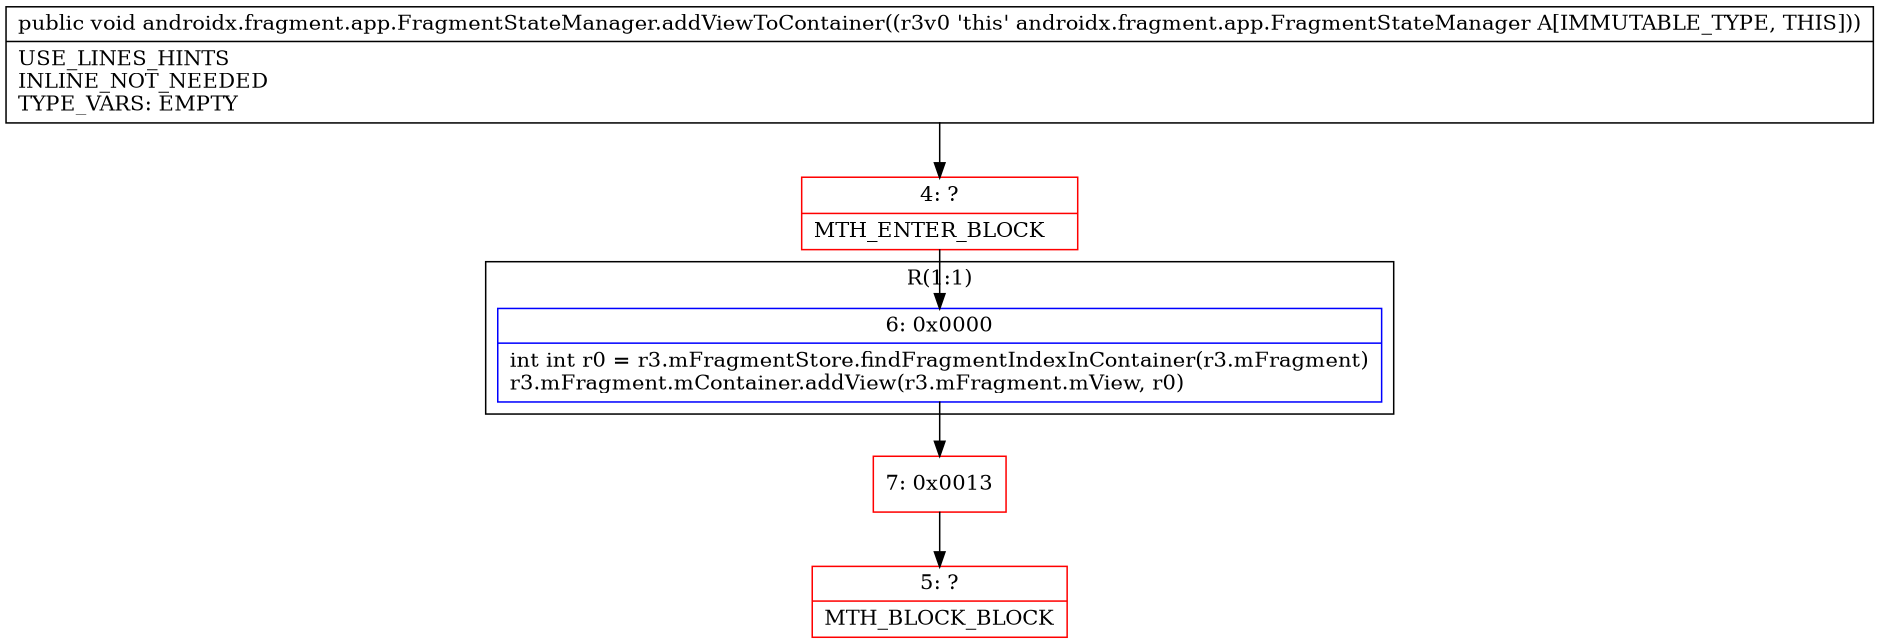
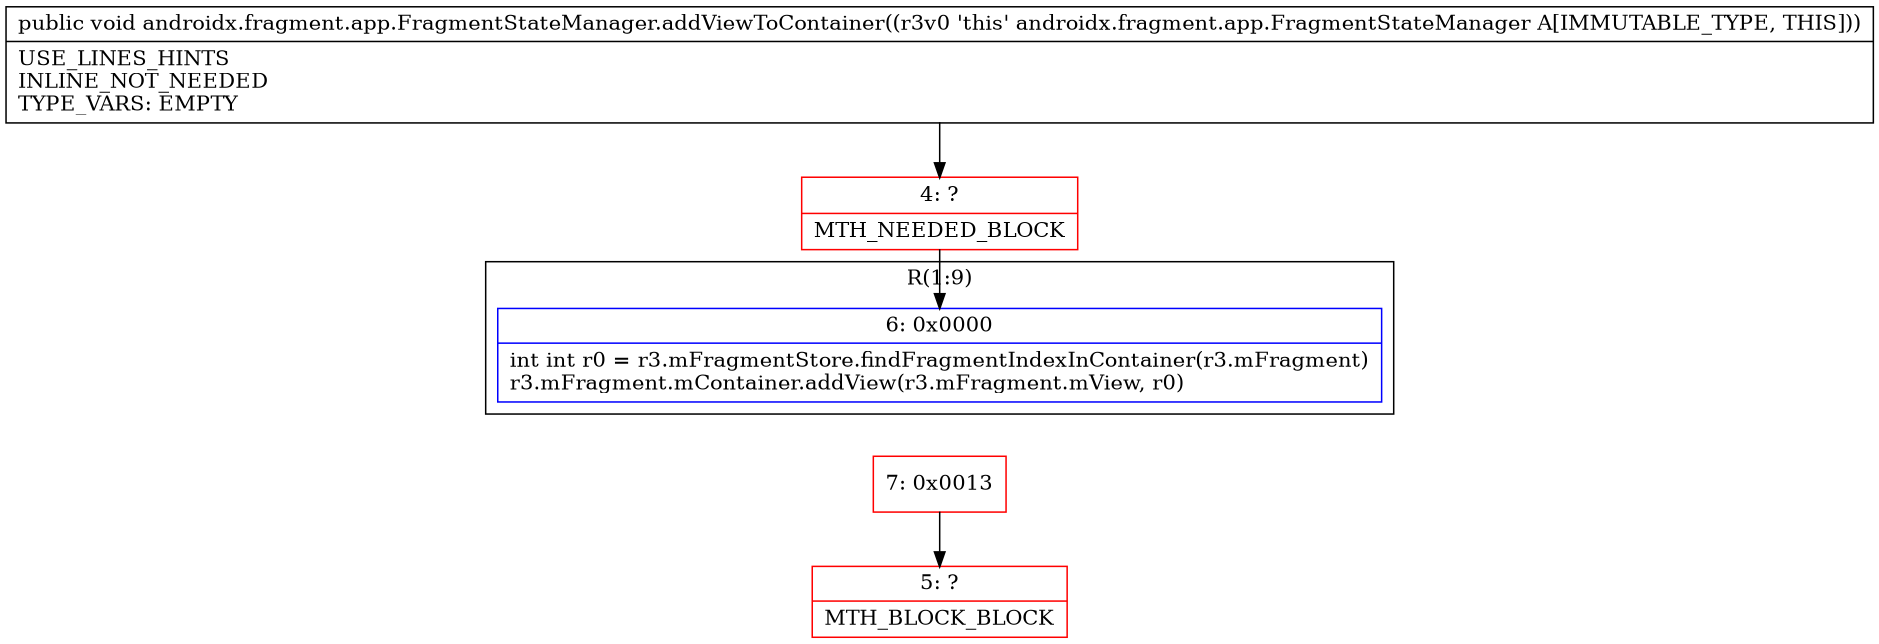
(930, 231) -> (940, 231)
(940, 279) -> (940, 279)
(940, 423) -> none
